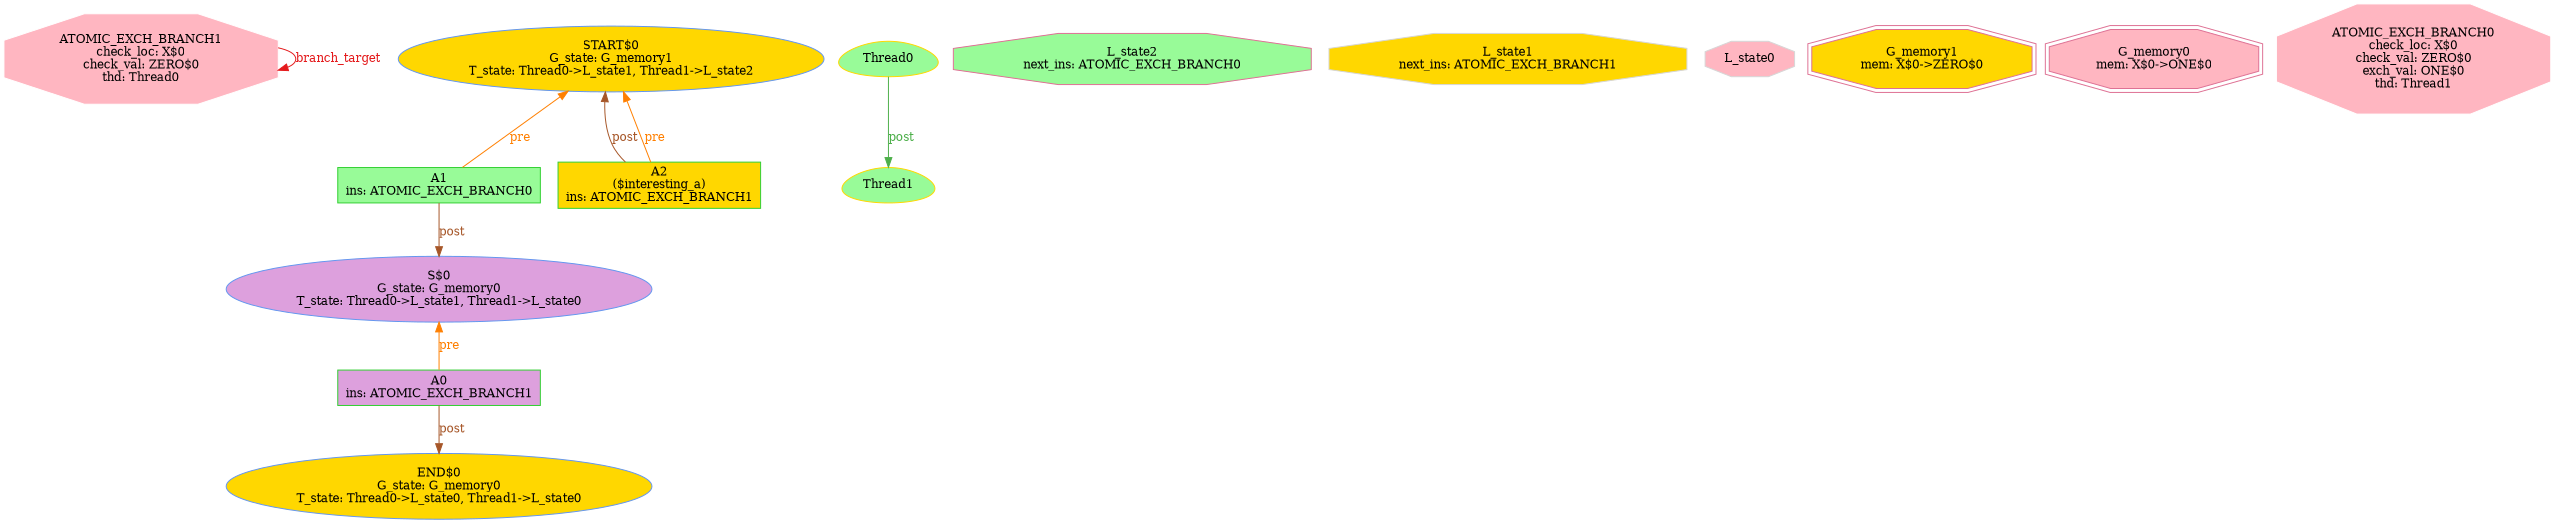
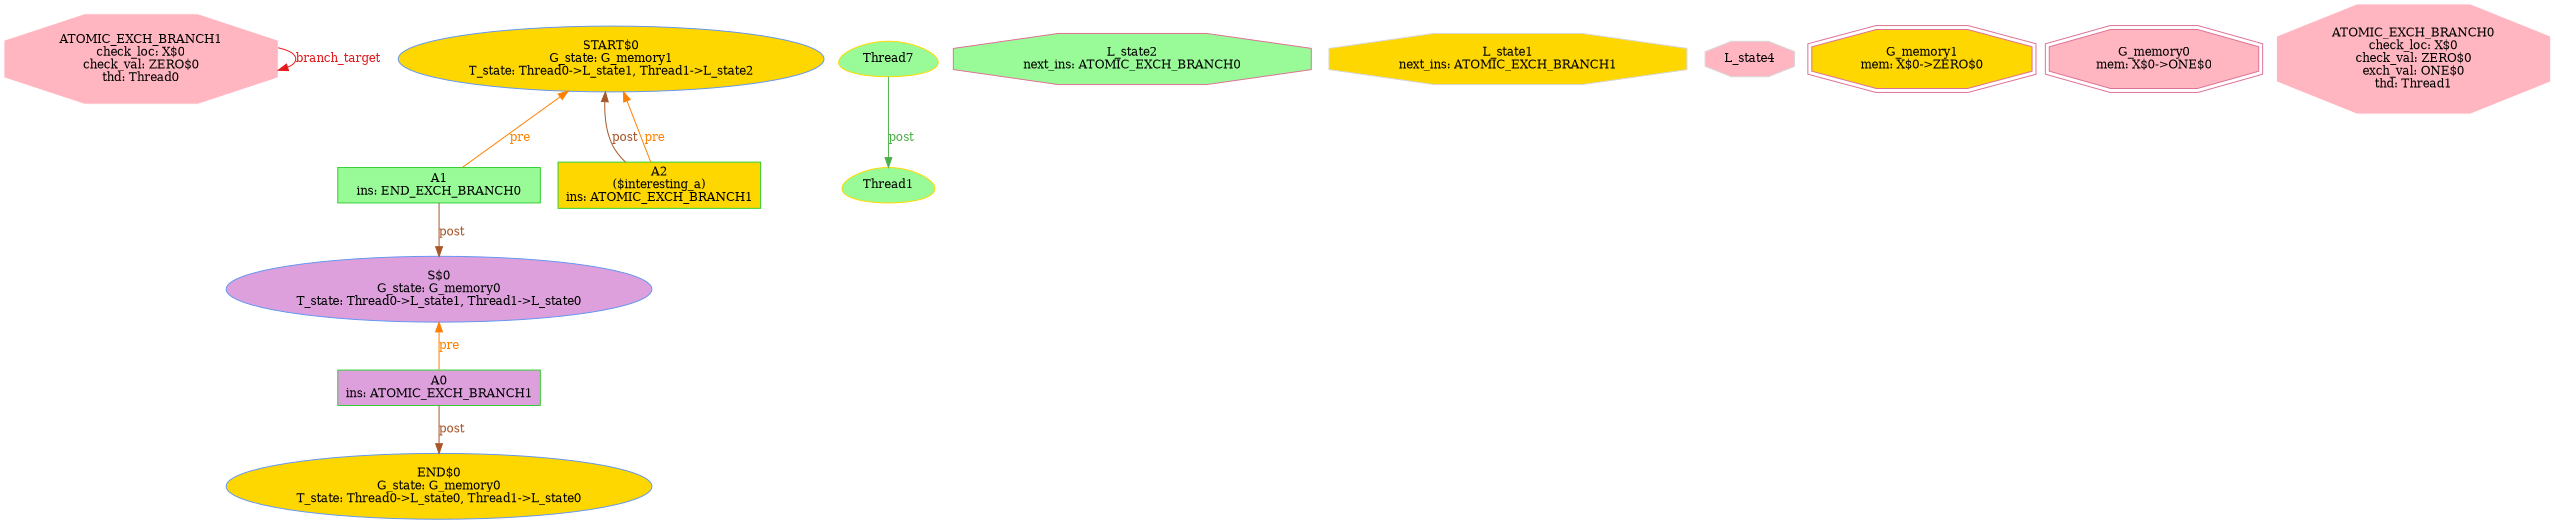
(888, 59) -> (888, 59)
(1750, 59) -> (1750, 59)
(439, 185) -> (439, 185)
